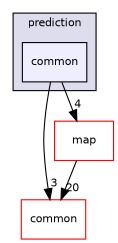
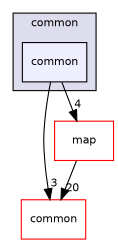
(55, 23) -> (55, 23)
